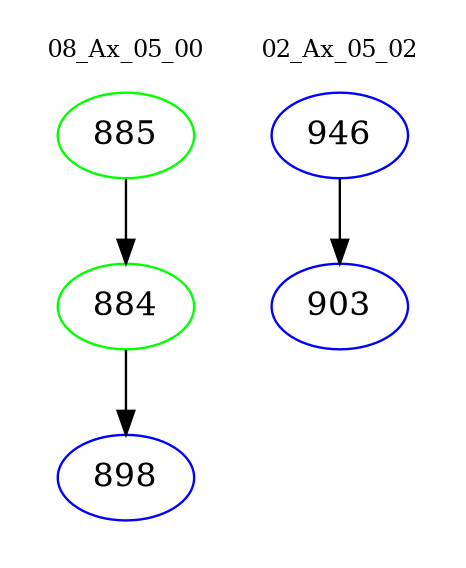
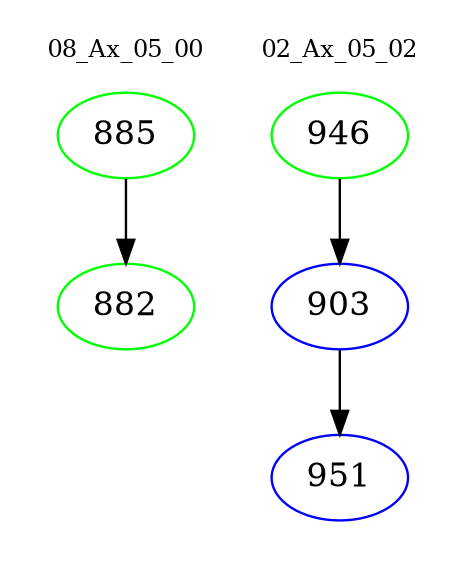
(340, 135) -> (340, 135)
(126, 307) -> (126, 307)
(126, 478) -> none
none -> (340, 478)
